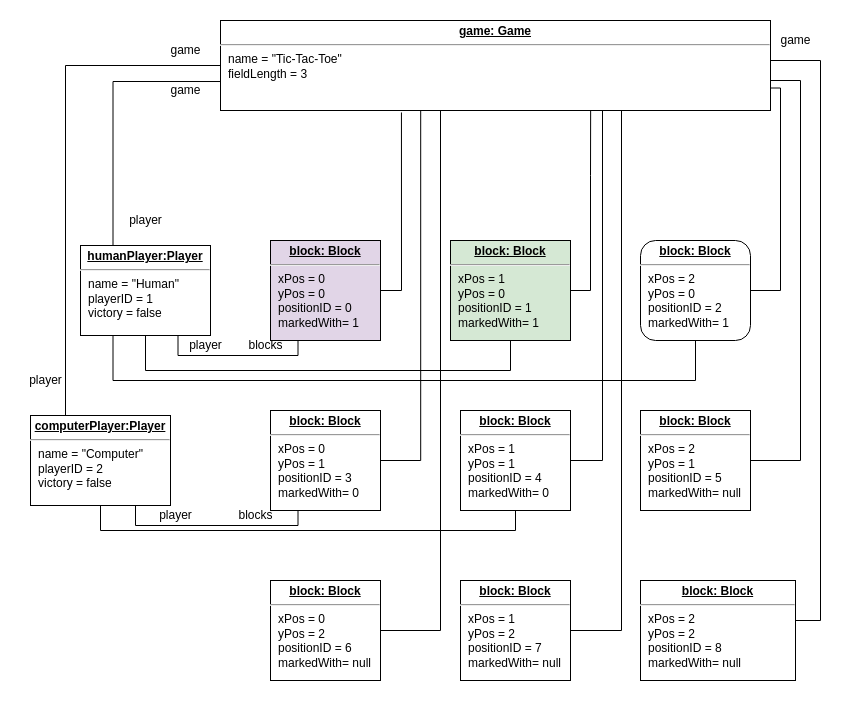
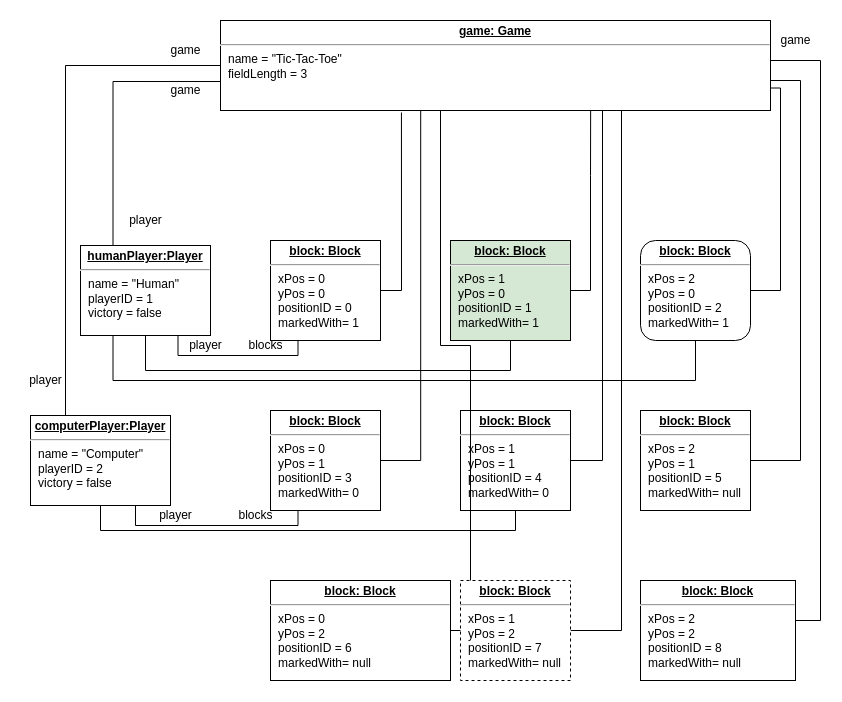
(326, 291) -> (326, 291)
(326, 631) -> (361, 631)
(516, 631) -> (516, 631)
